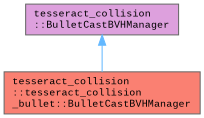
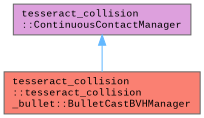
(102, 20) -> (102, 20)
